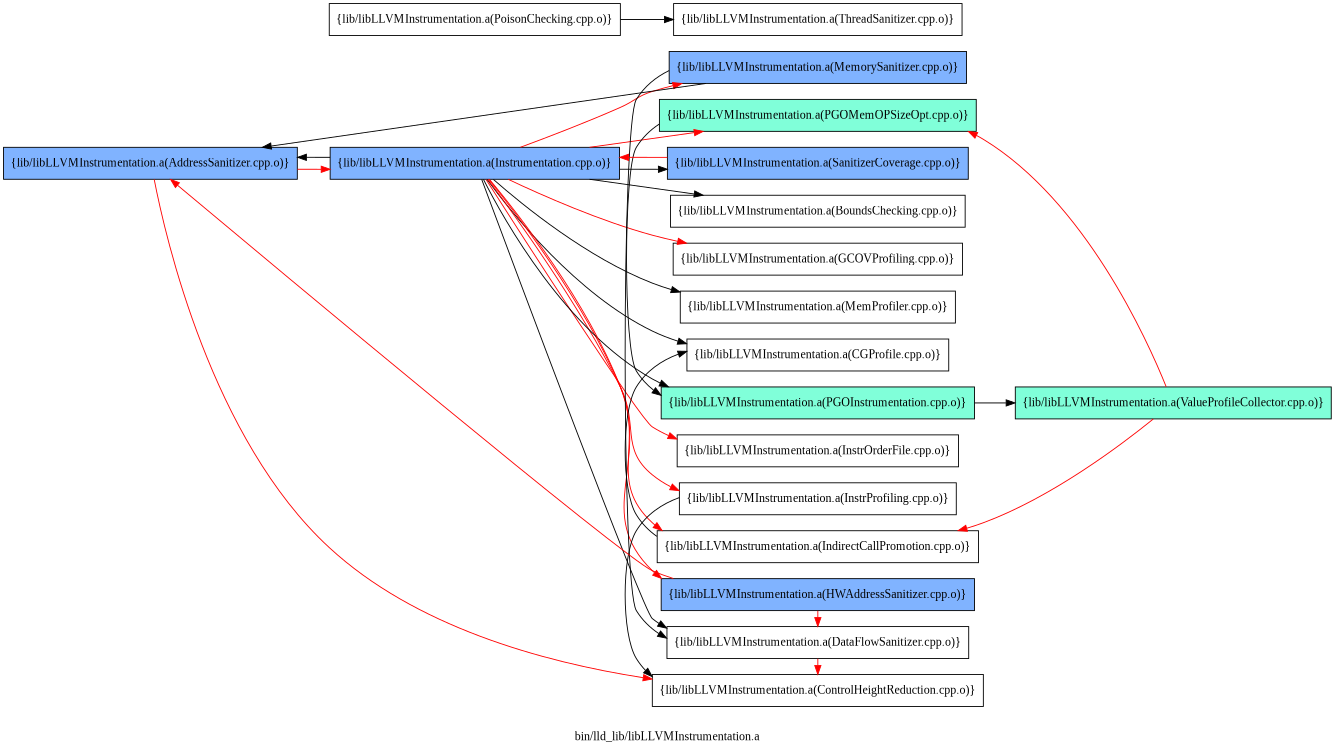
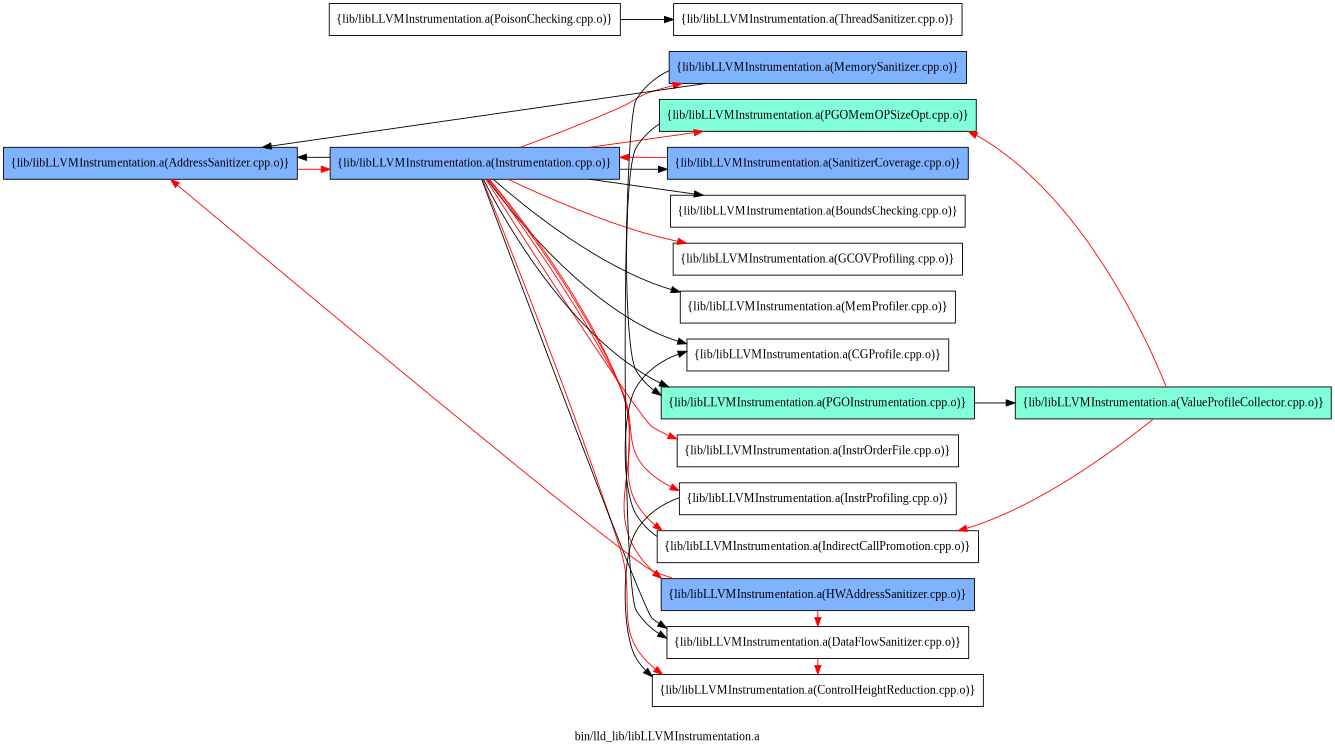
(306, 522) -> (577, 424)
